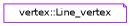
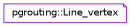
(65, 13) -> (65, 13)
